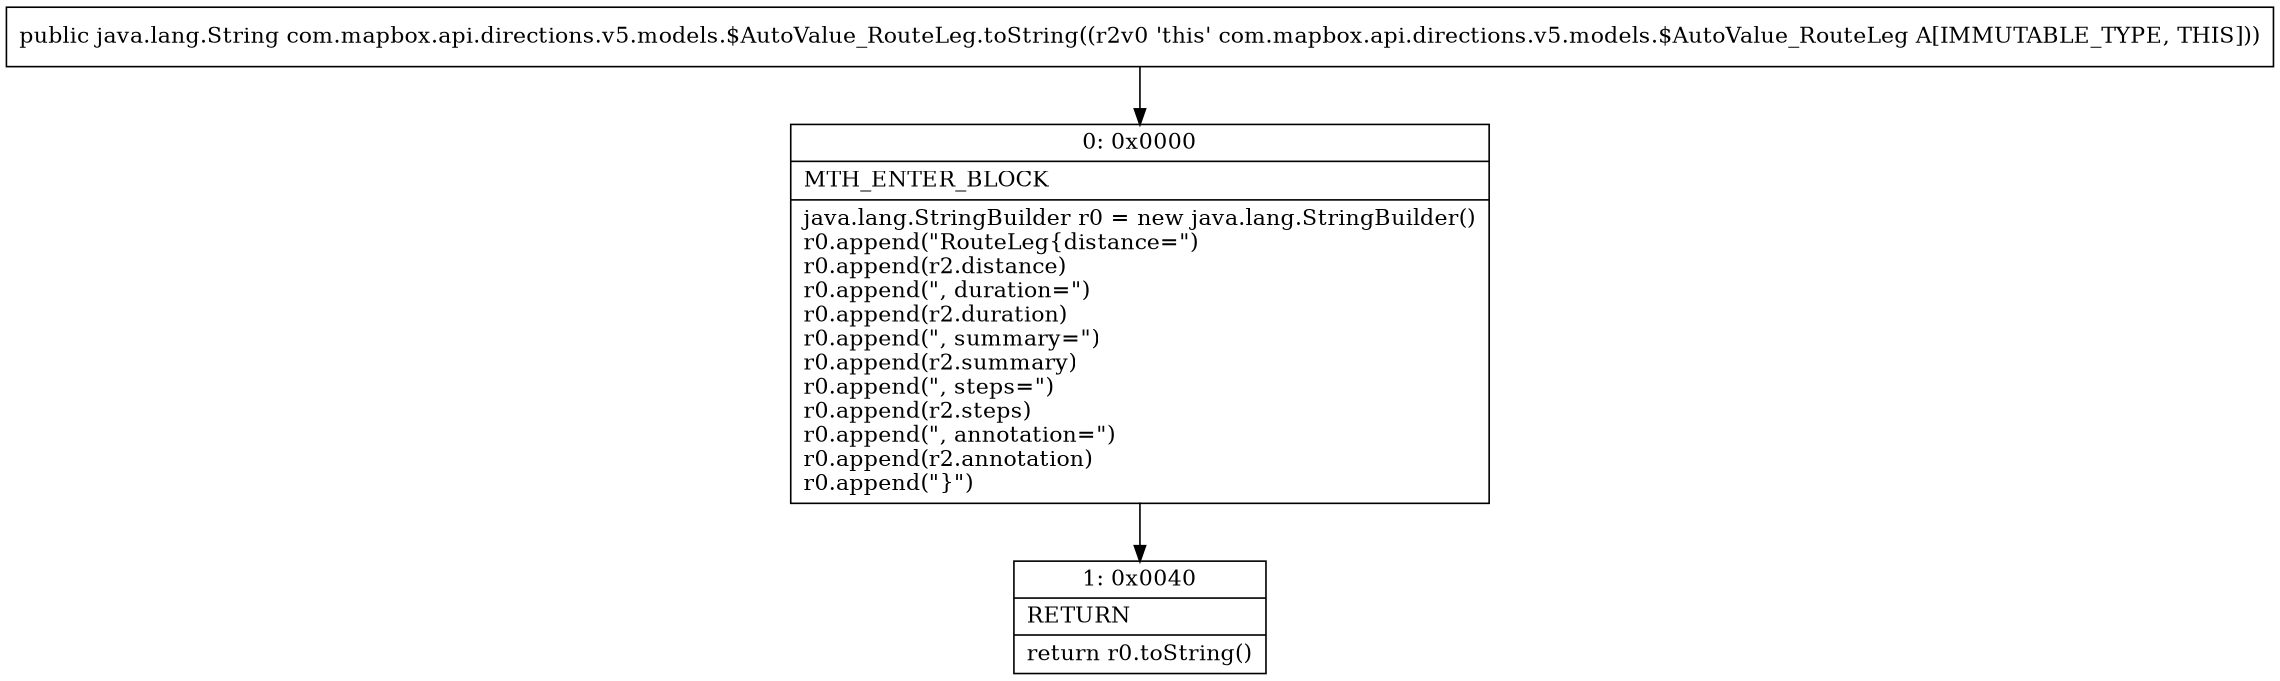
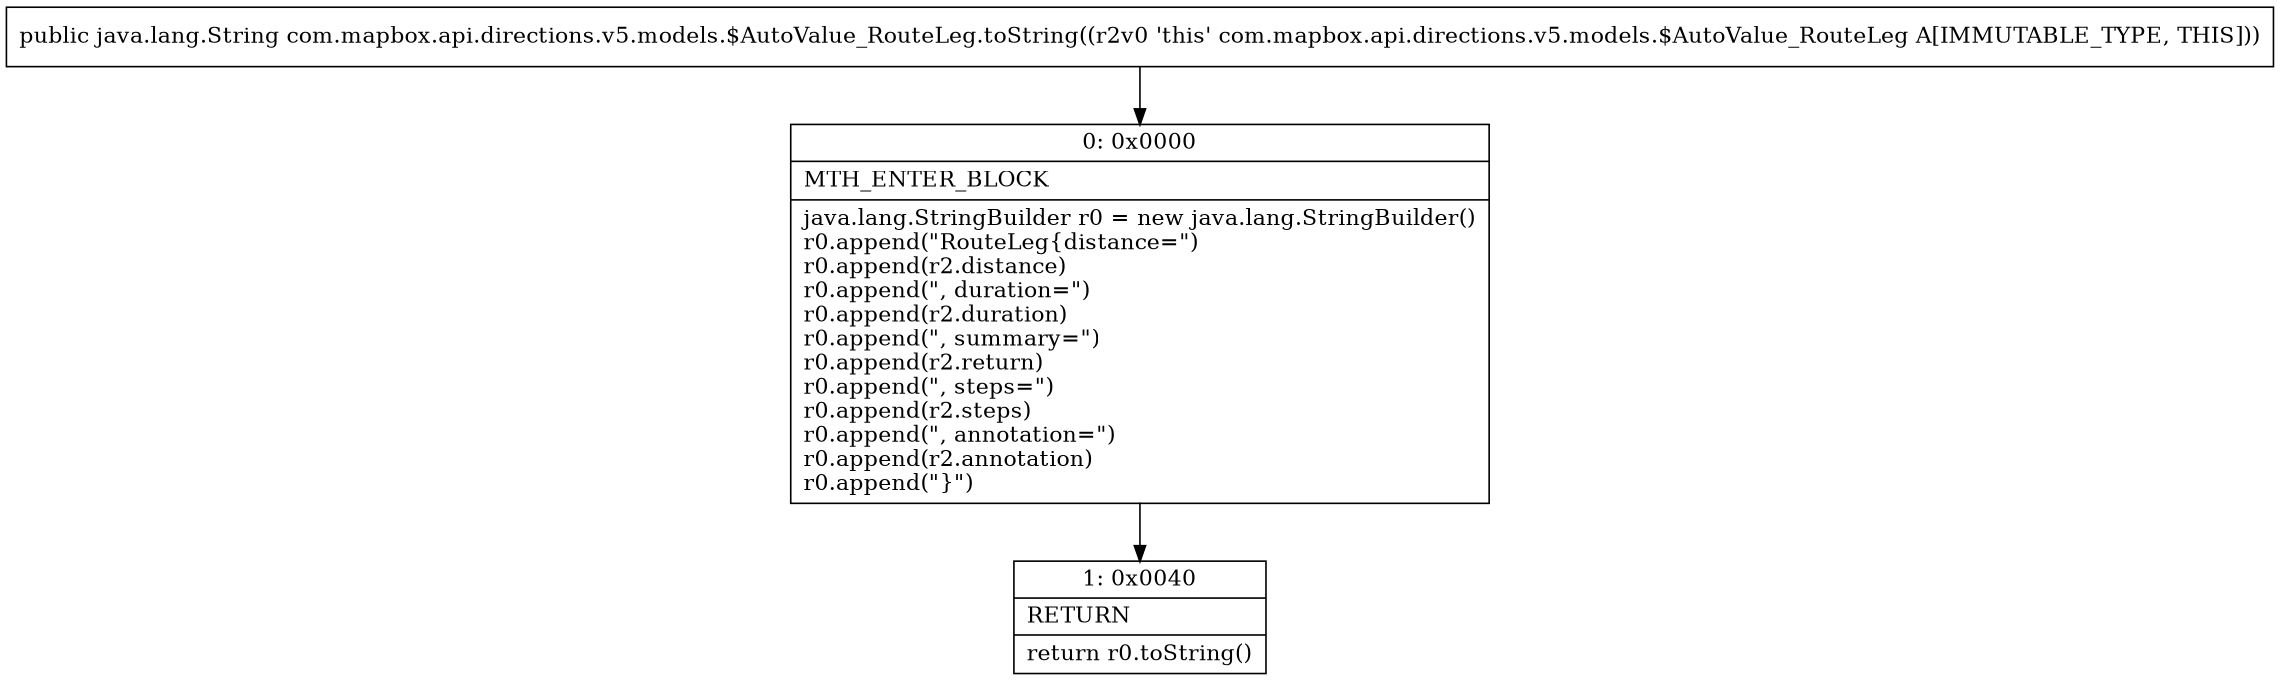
(941, 363) -> (924, 363)
